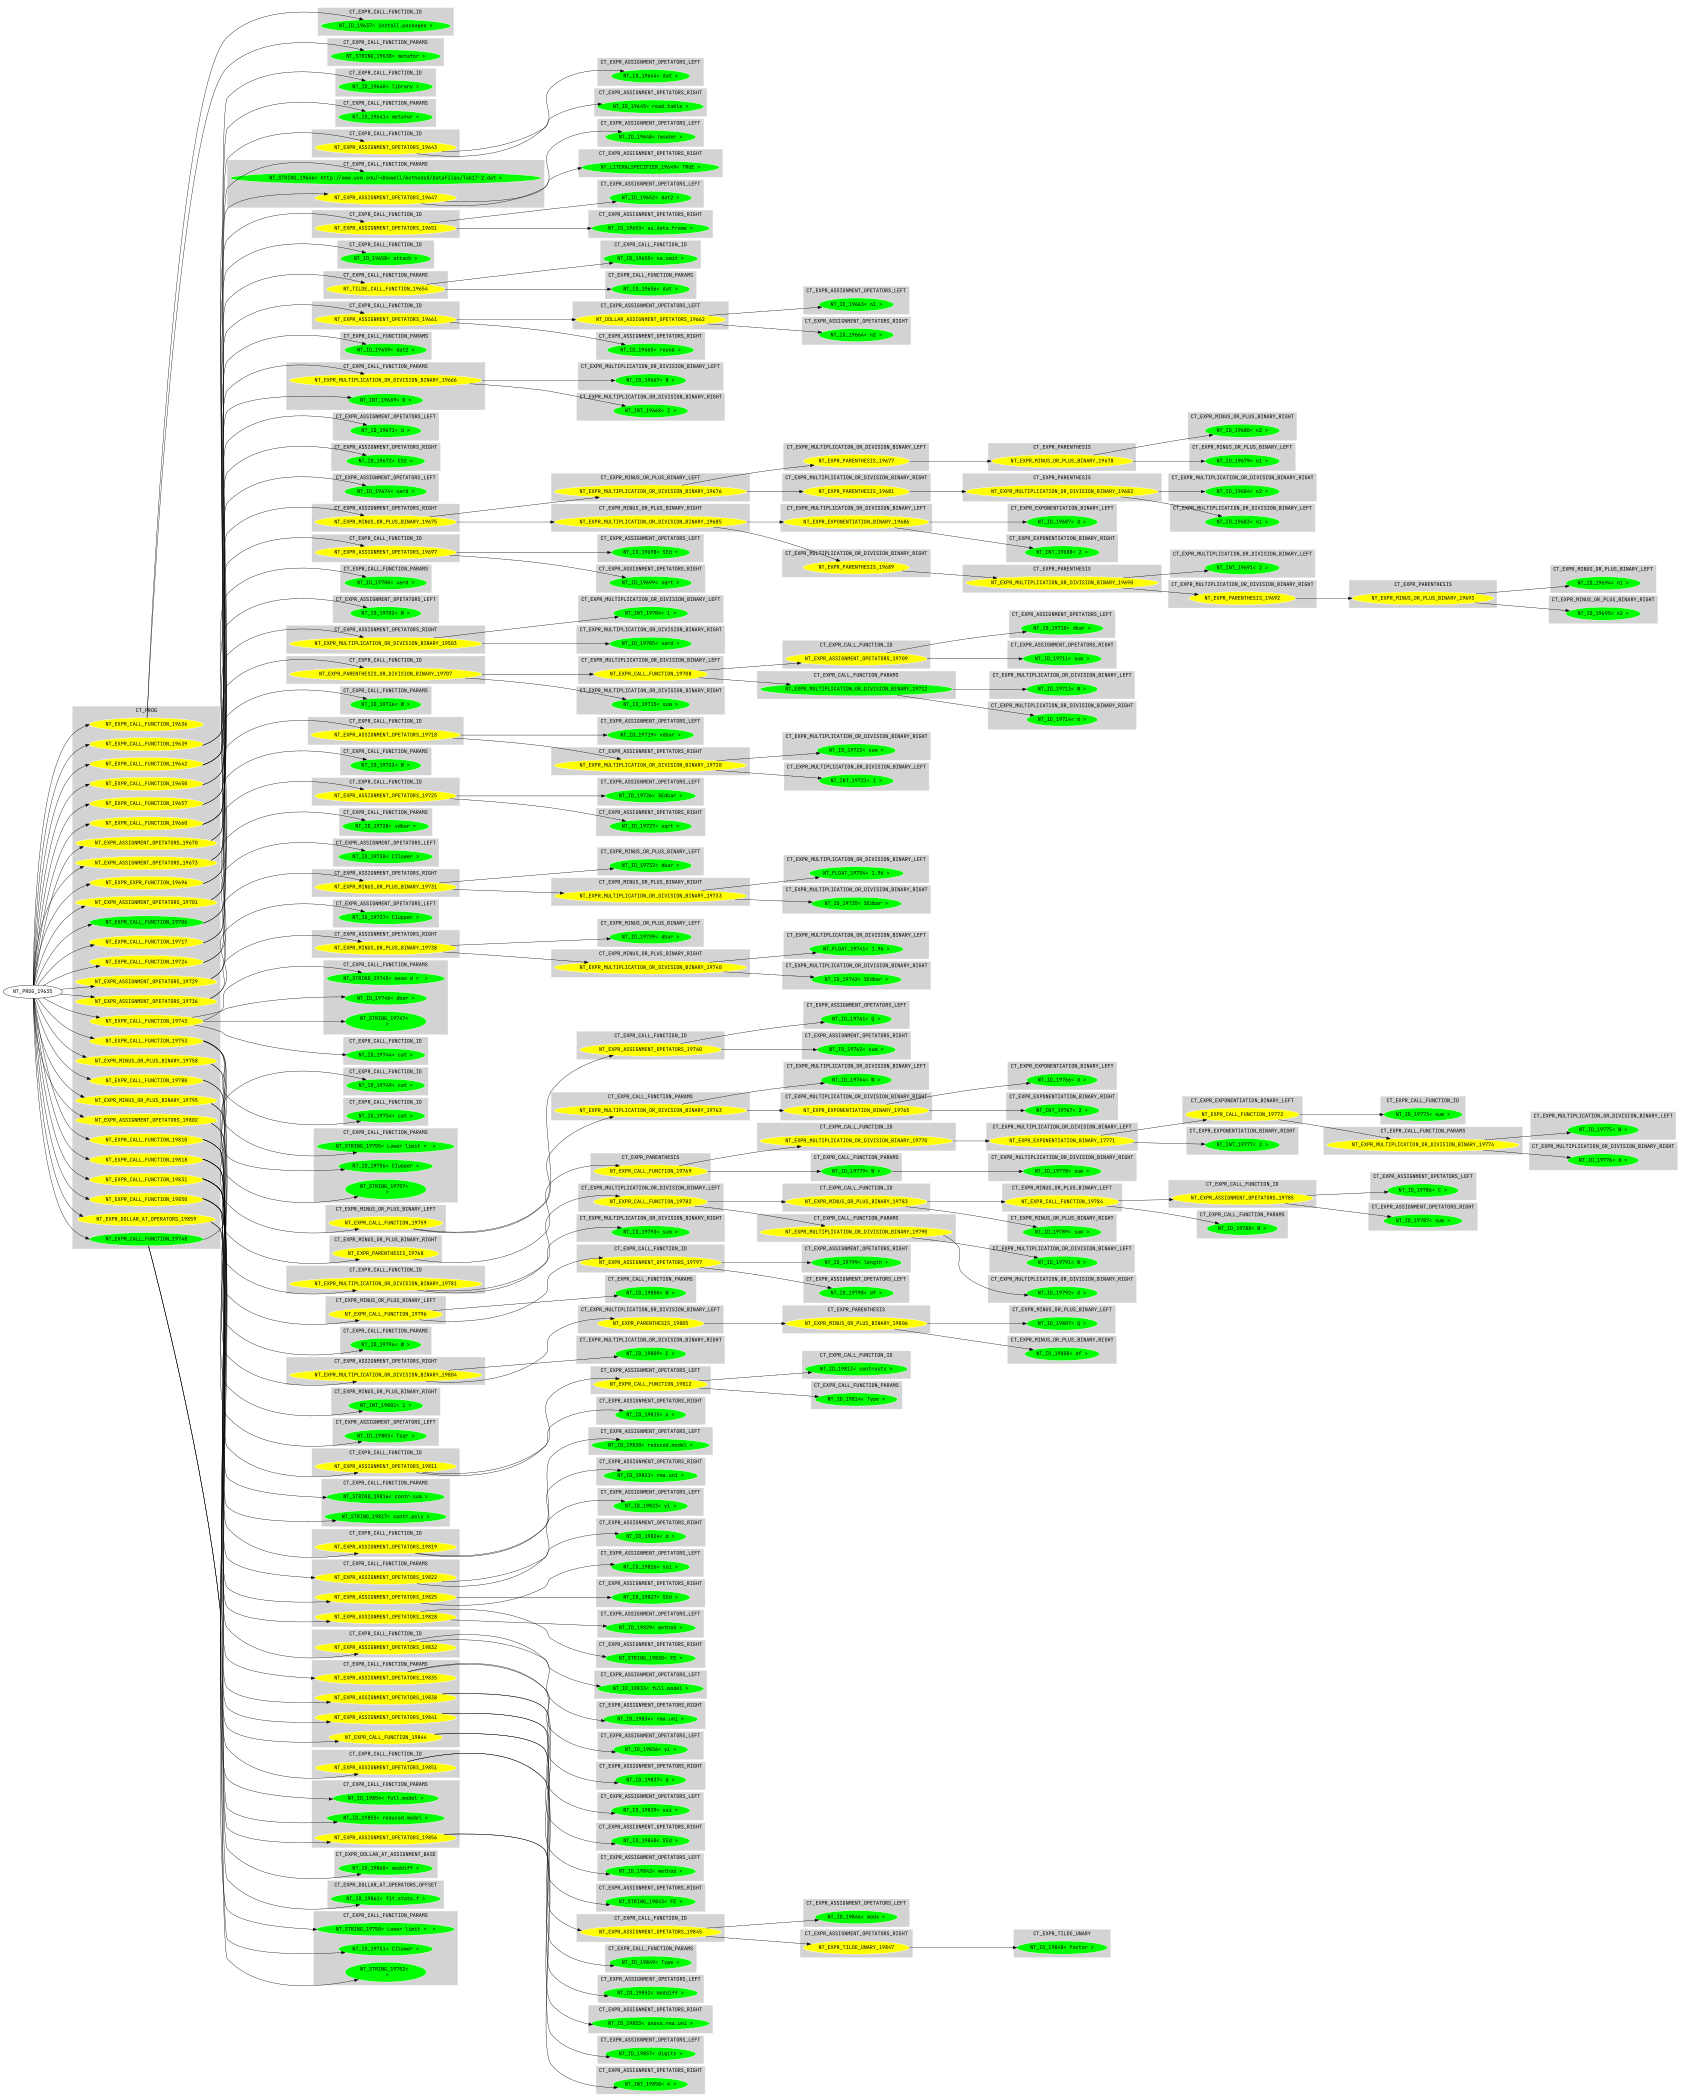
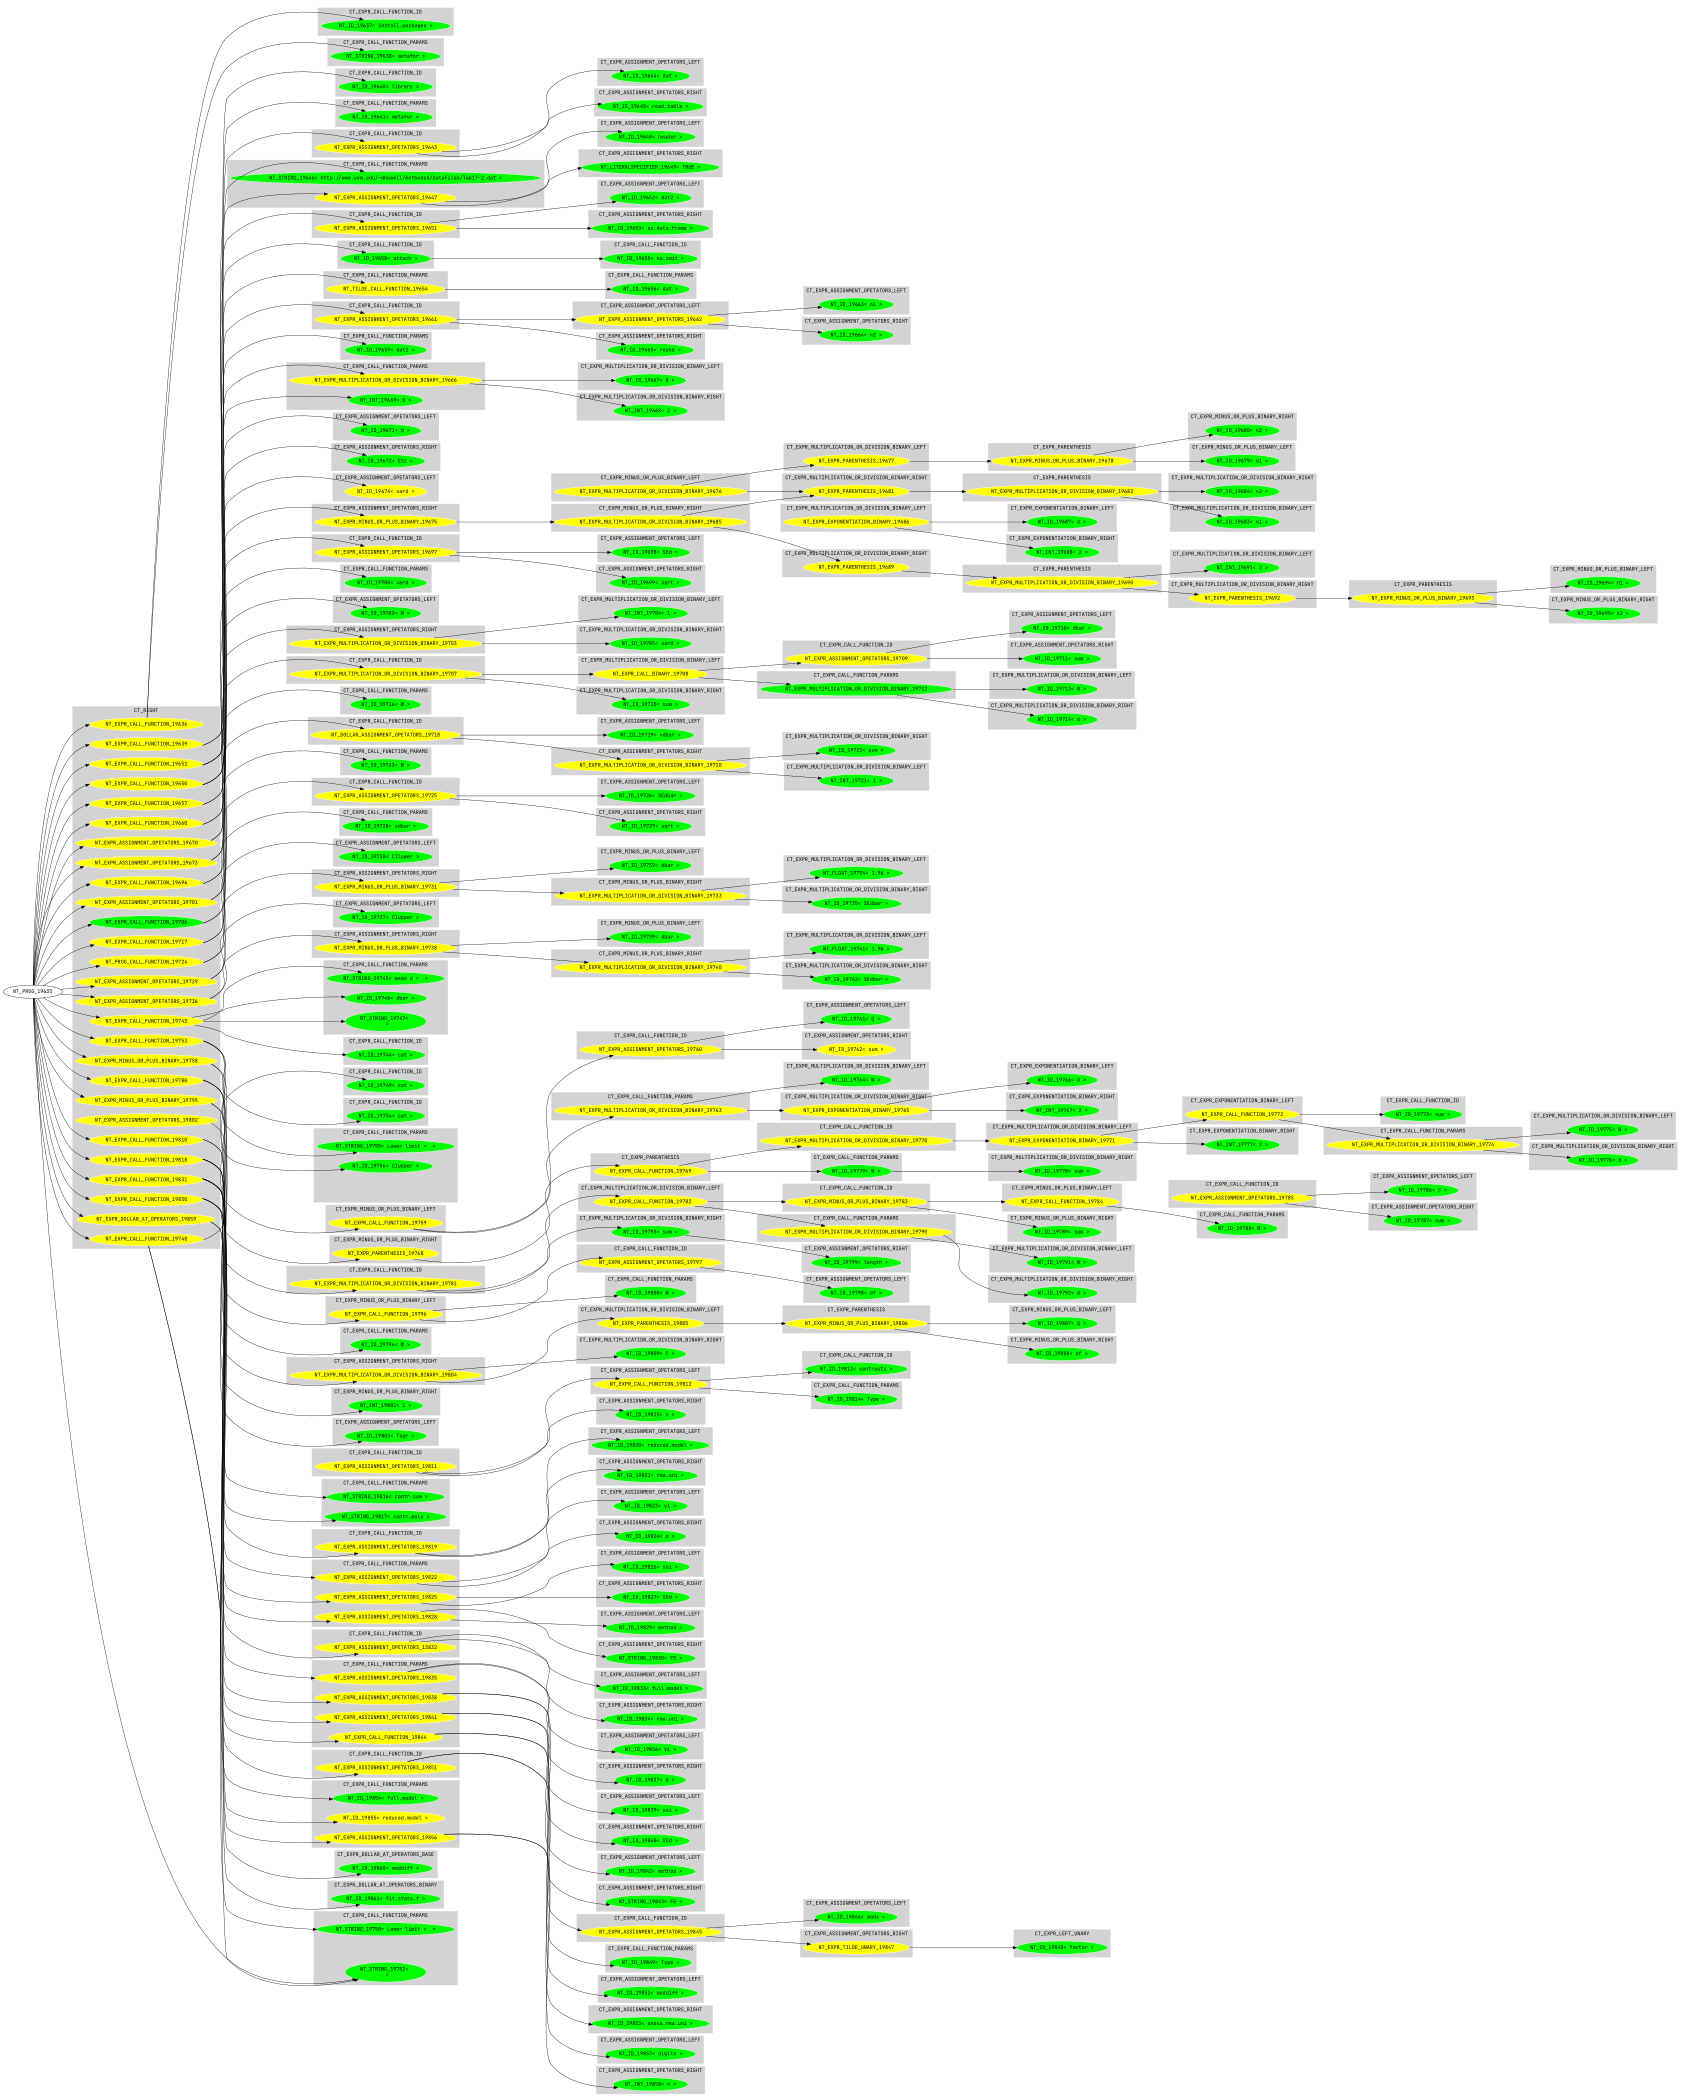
(518, 274) -> (515, 259)
(651, 320) -> (651, 320)
(386, 492) -> (386, 492)
(513, 507) -> none
(222, 512) -> (225, 341)
(763, 522) -> (752, 503)
(386, 644) -> (386, 644)
(386, 674) -> (386, 674)
(651, 674) -> (651, 674)
(146, 711) -> (146, 711)
(386, 735) -> (386, 735)
(146, 764) -> (146, 764)
(146, 883) -> (146, 883)
(146, 962) -> (146, 962)
(856, 1050) -> (856, 1050)
(56, 1090) -> (89, 1557)
(1062, 1141) -> (1062, 1141)
(386, 1189) -> none
(1144, 1200) -> none
(146, 1239) -> (146, 1239)
(764, 1263) -> (756, 1244)
(230, 1358) -> (233, 1361)
(227, 1446) -> none
(386, 1648) -> (386, 1648)
(386, 1818) -> (386, 1818)
(386, 1855) -> (386, 1855)
(386, 1885) -> (386, 1885)
(1062, 1934) -> (1062, 1934)
(386, 1949) -> none
